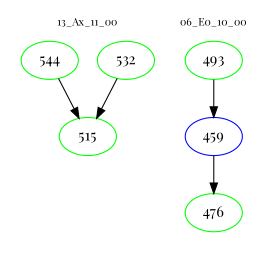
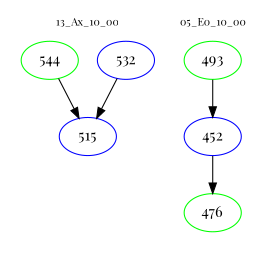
(88, 23) -> (88, 23)
(214, 23) -> (213, 23)
(126, 60) -> (126, 60)
(88, 137) -> (88, 137)
(214, 137) -> (213, 137)
